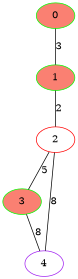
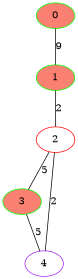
(59, 47) -> (59, 47)
(54, 202) -> (54, 202)
(38, 233) -> (38, 233)
